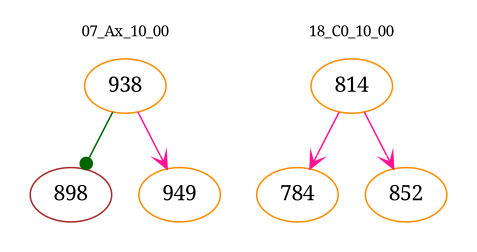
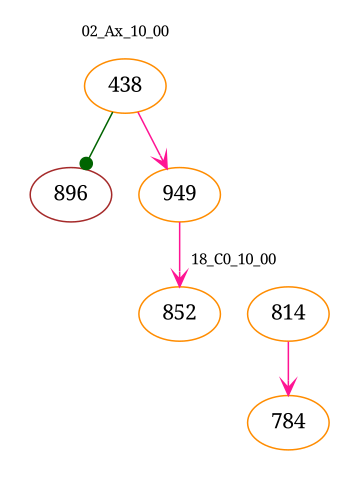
(125, 32) -> (125, 32)
(125, 86) -> (125, 86)
(375, 134) -> (180, 255)
(71, 195) -> (71, 195)
